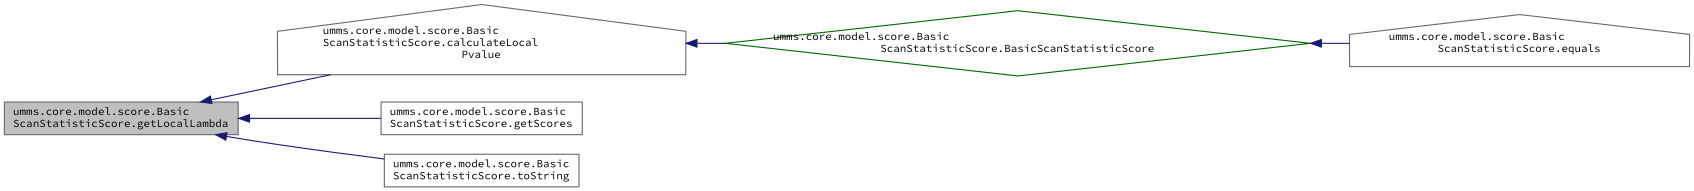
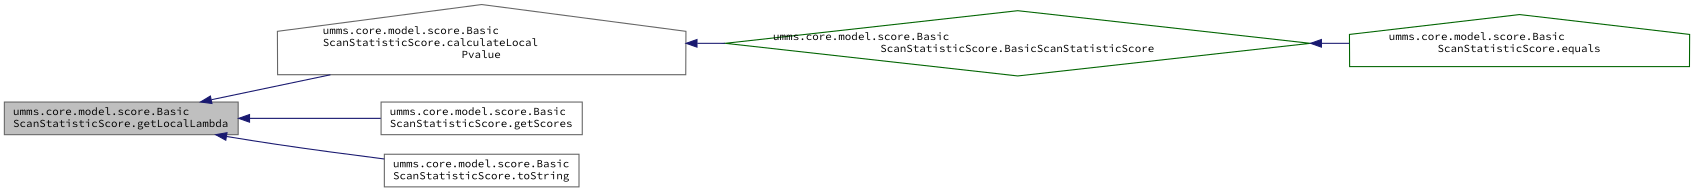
(1520, 43) -> (1520, 43)
